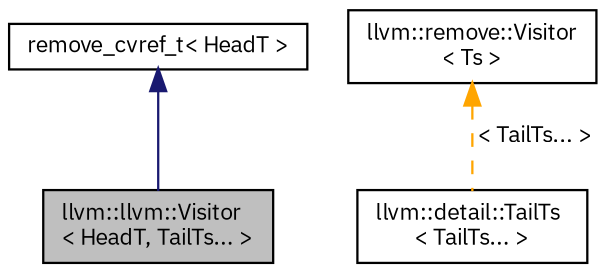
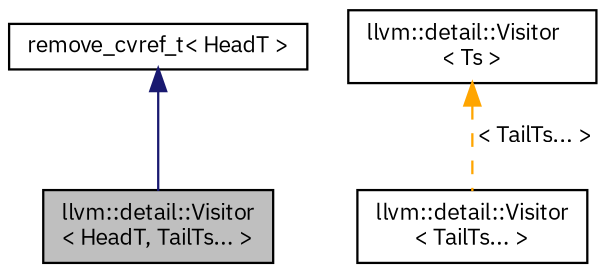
(472, 47) -> (472, 47)
(158, 227) -> (158, 227)
(472, 227) -> (472, 227)
